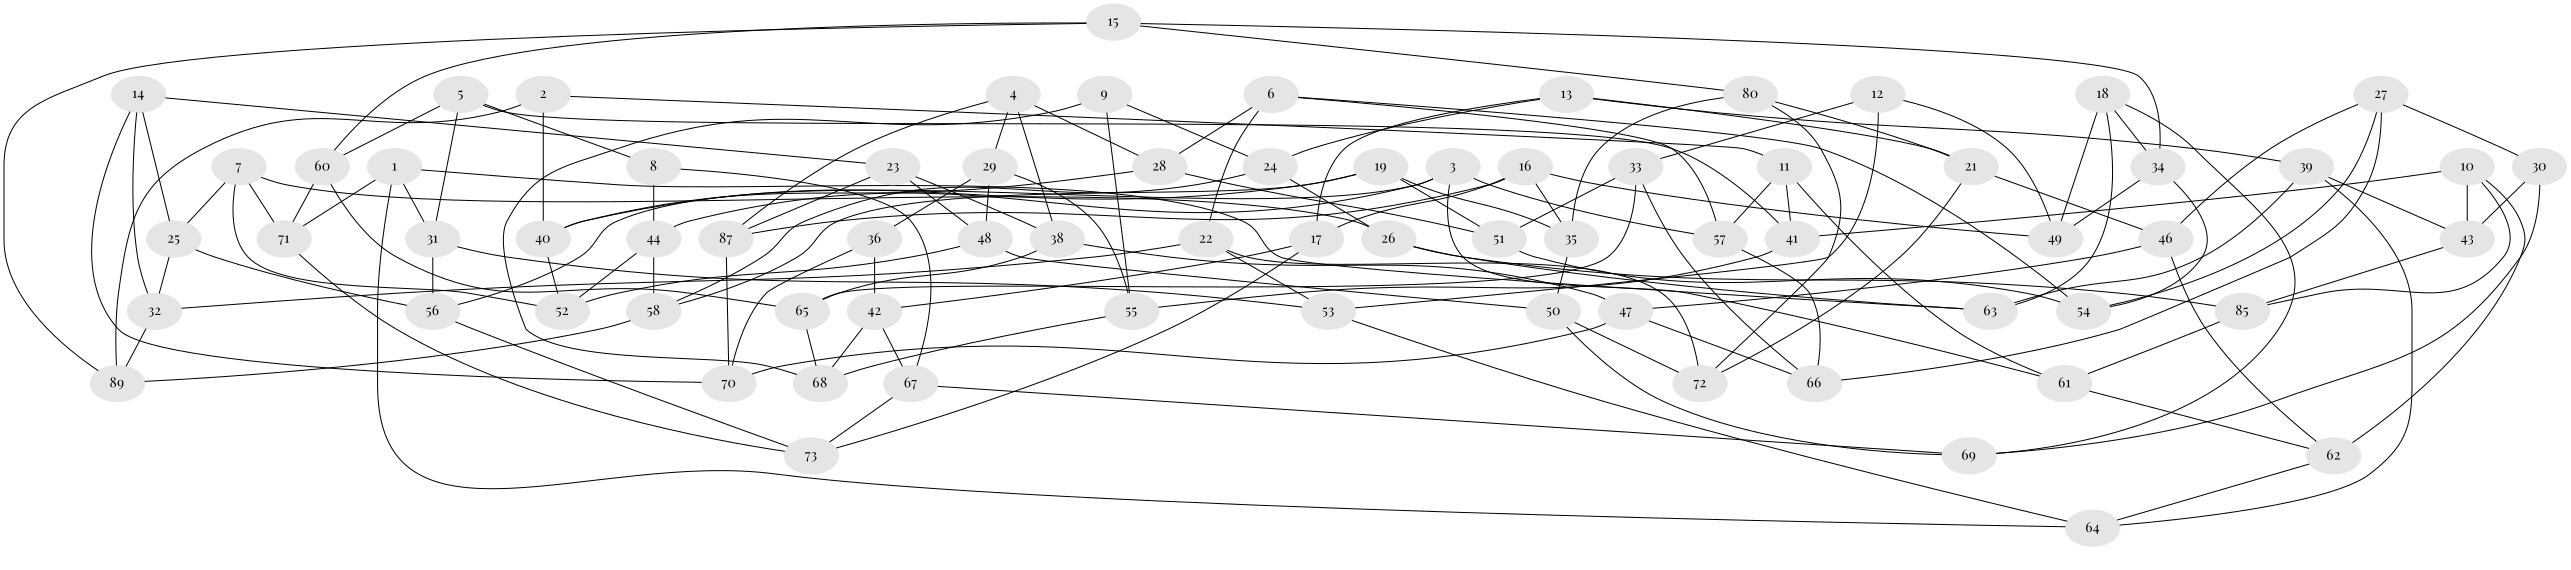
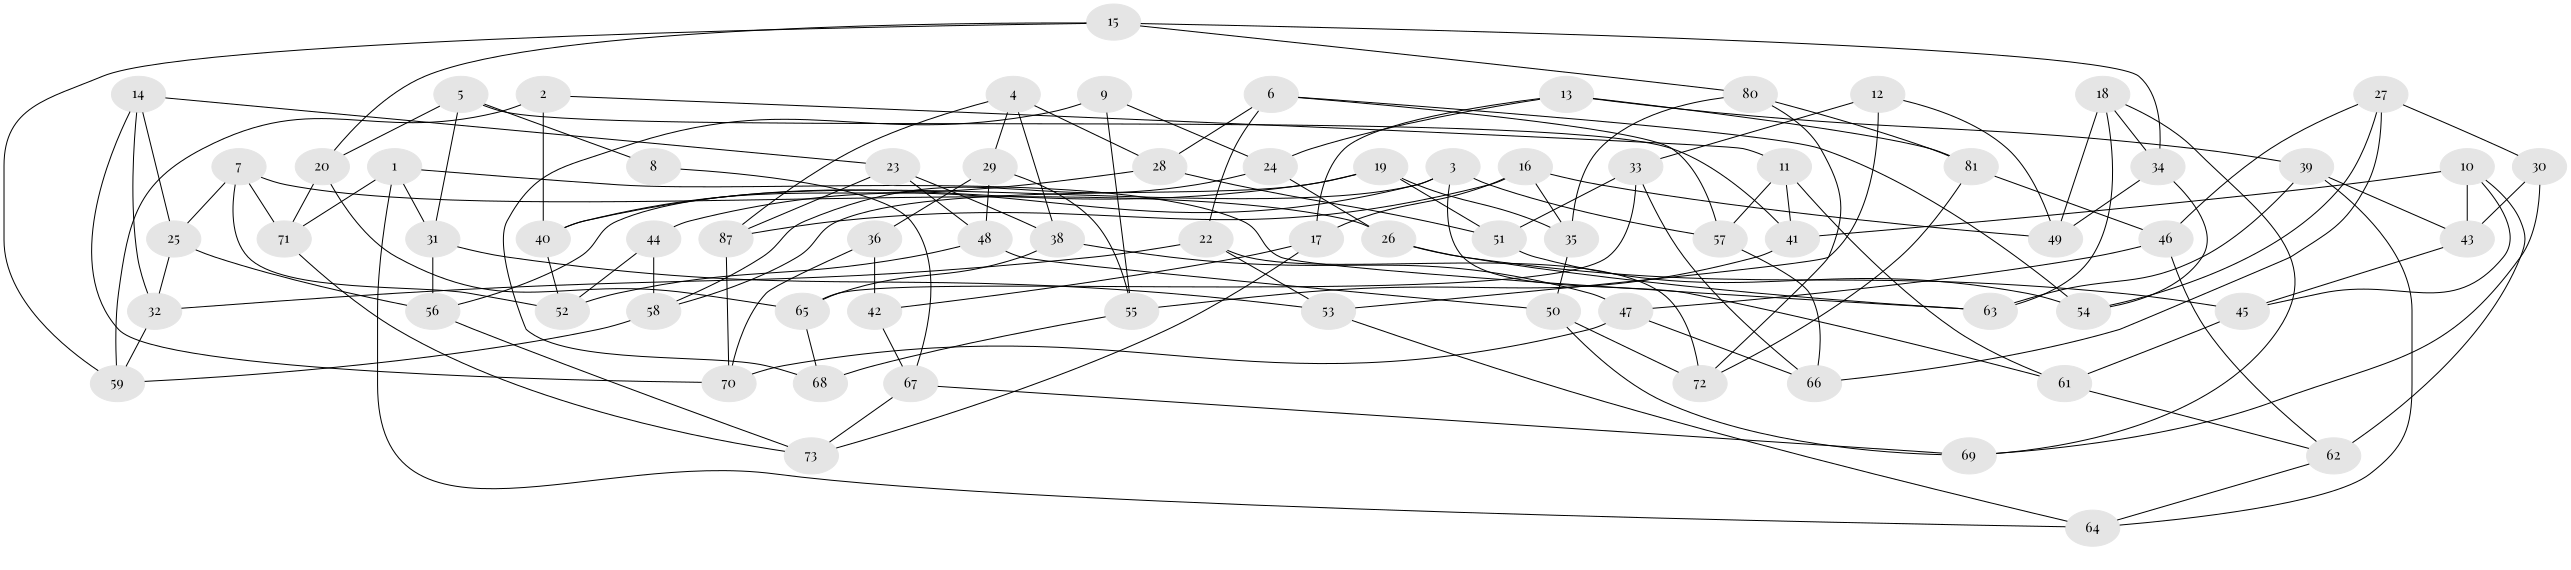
(322, 167) -> (322, 167)
(1971, 167) -> (1971, 167)
(654, 195) -> none
(2242, 311) -> (2242, 311)
(848, 347) -> none
(117, 384) -> (117, 384)
